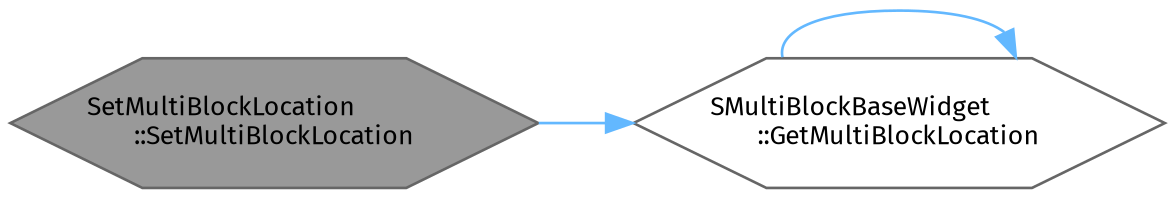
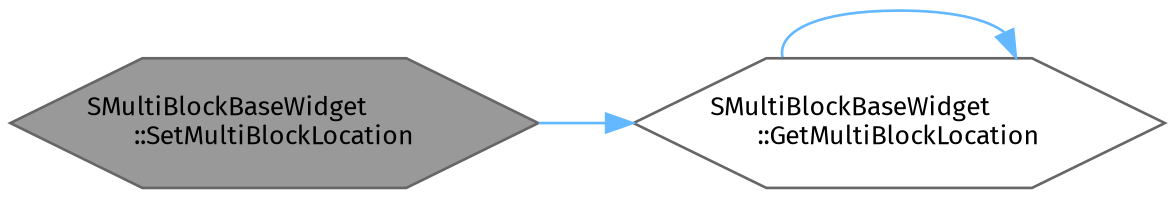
(274, 123) -> (274, 123)
